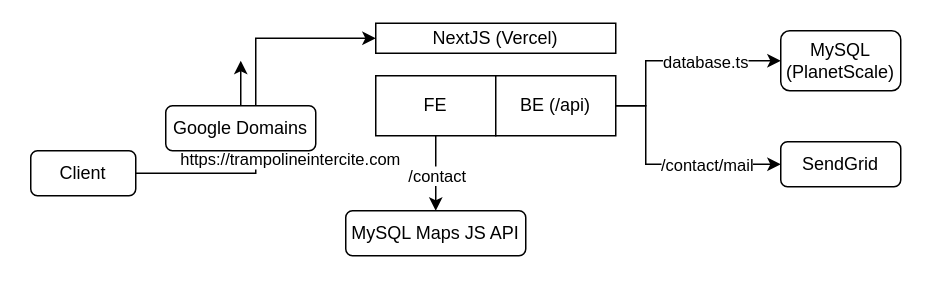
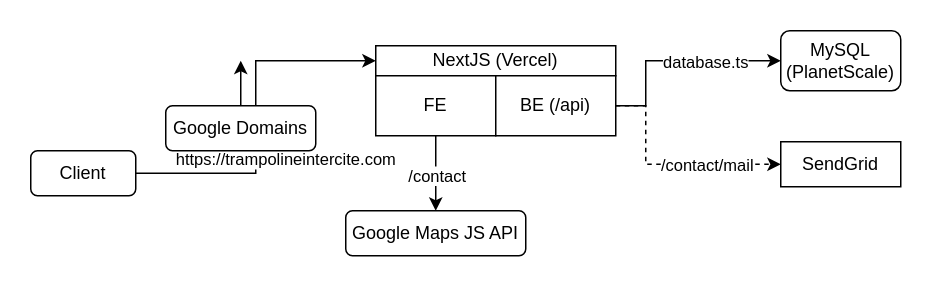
(496, 38) -> (496, 61)
(646, 140) -> (646, 140)
(841, 164) -> (841, 164)
(436, 233) -> (436, 233)
